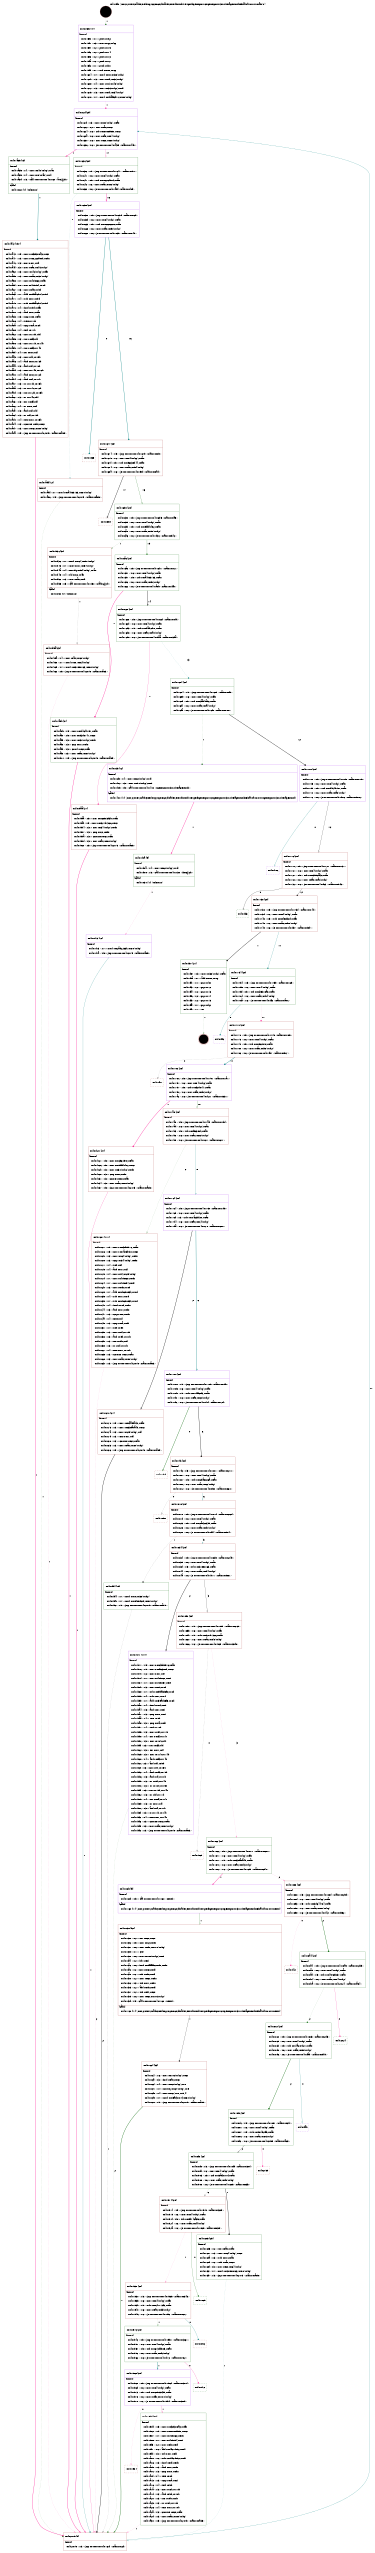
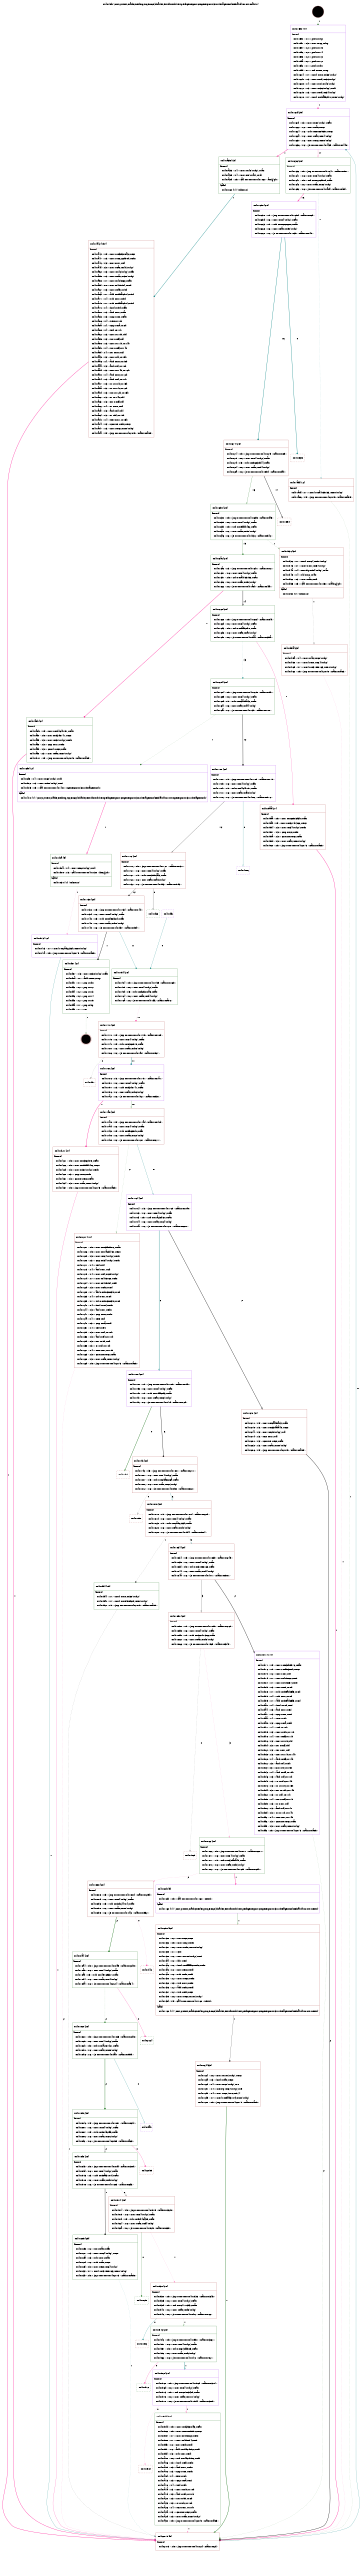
(228, 1018) -> (159, 943)
